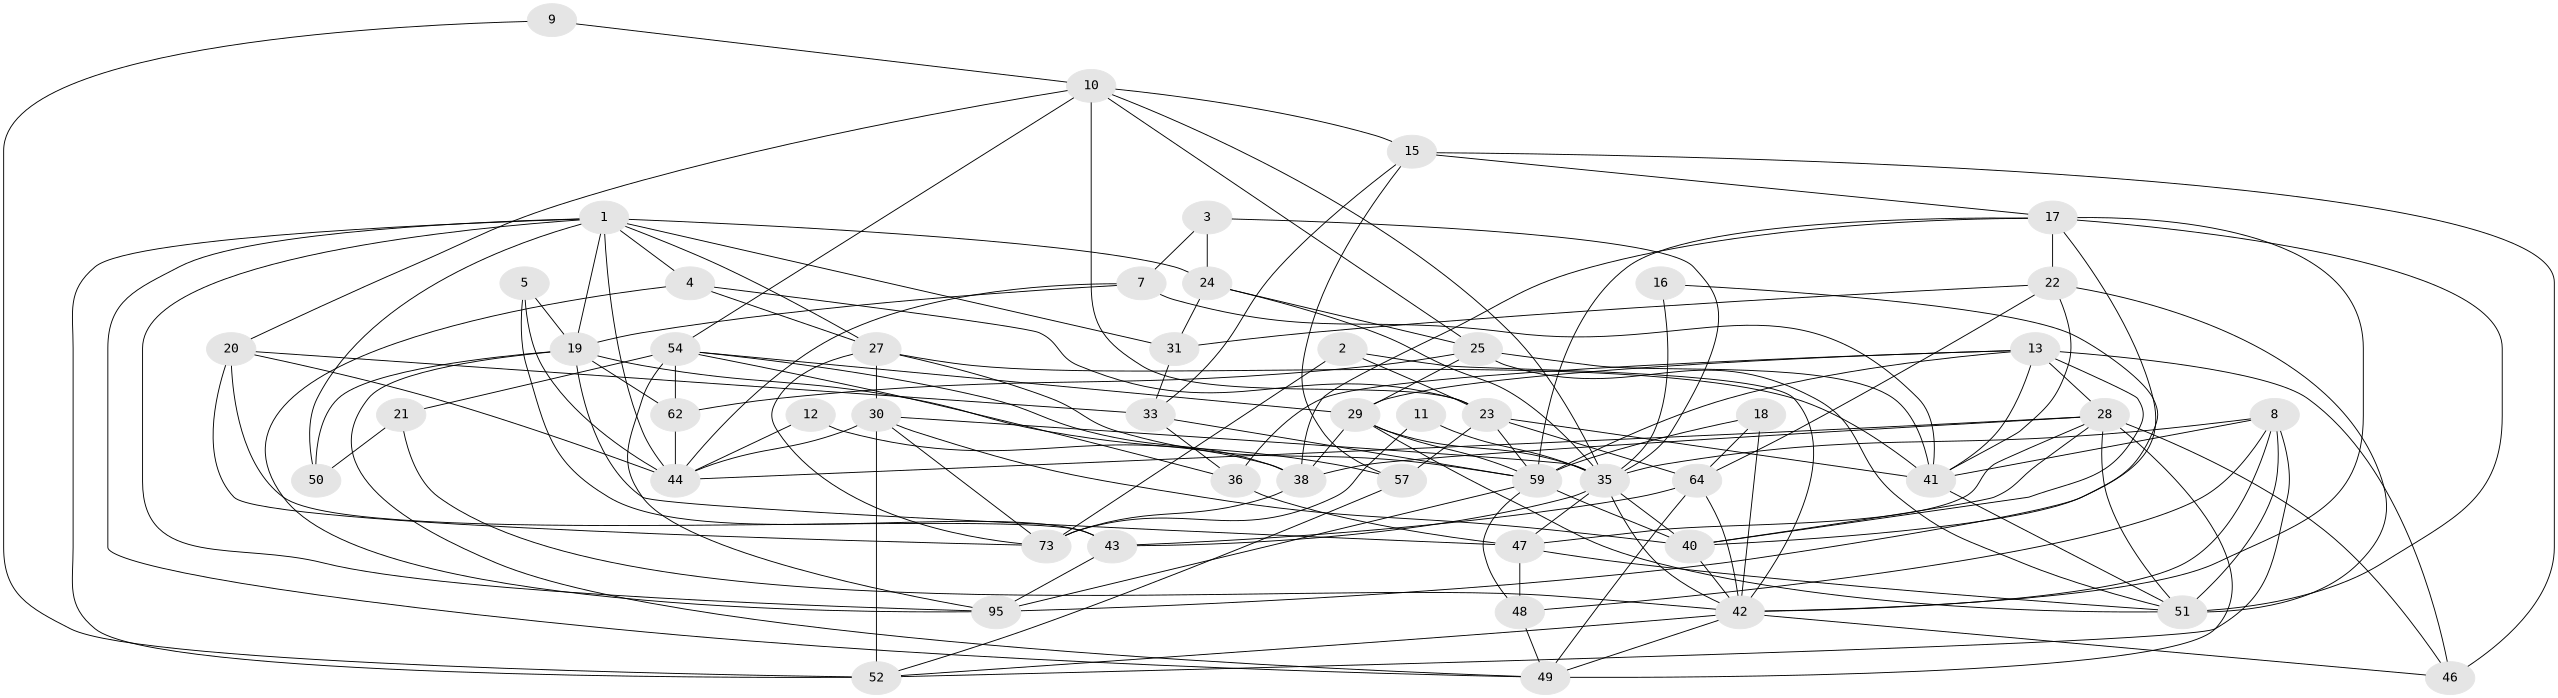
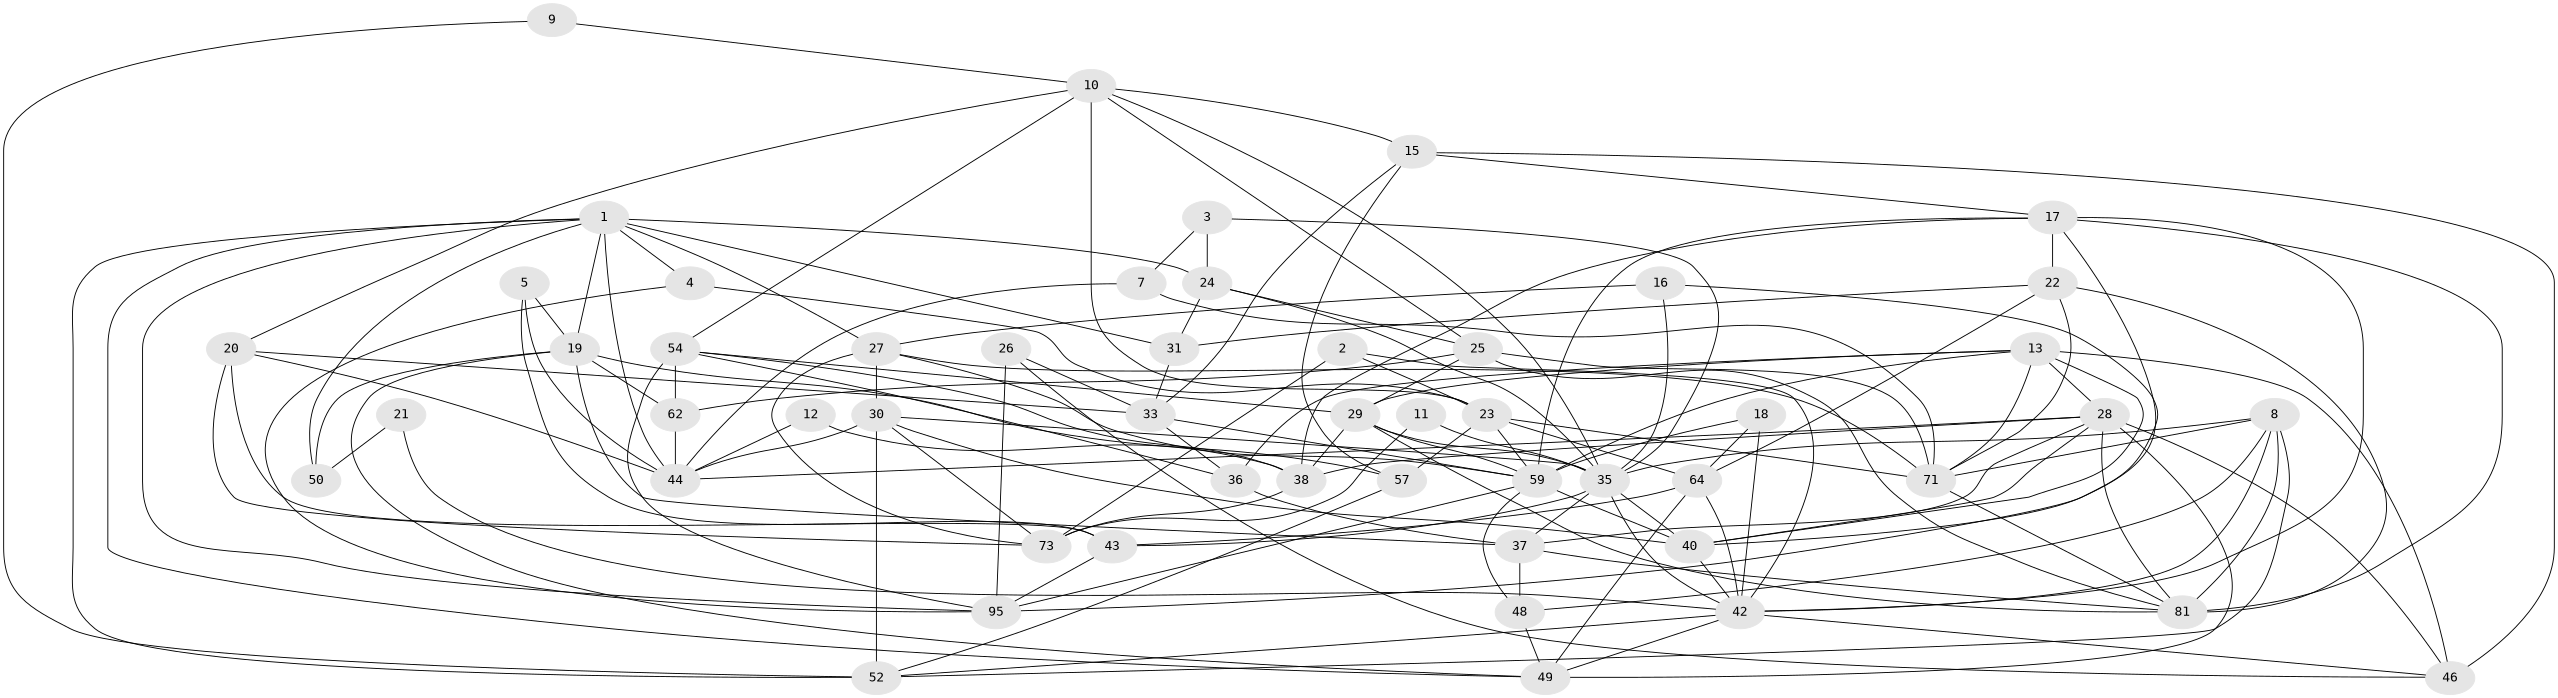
(882, 303) -> none
(790, 319) -> (1267, 306)
none -> (1006, 349)
(538, 382) -> none
(1931, 481) -> (1931, 481)
(1520, 547) -> (1520, 547)
(2182, 612) -> (2182, 612)
